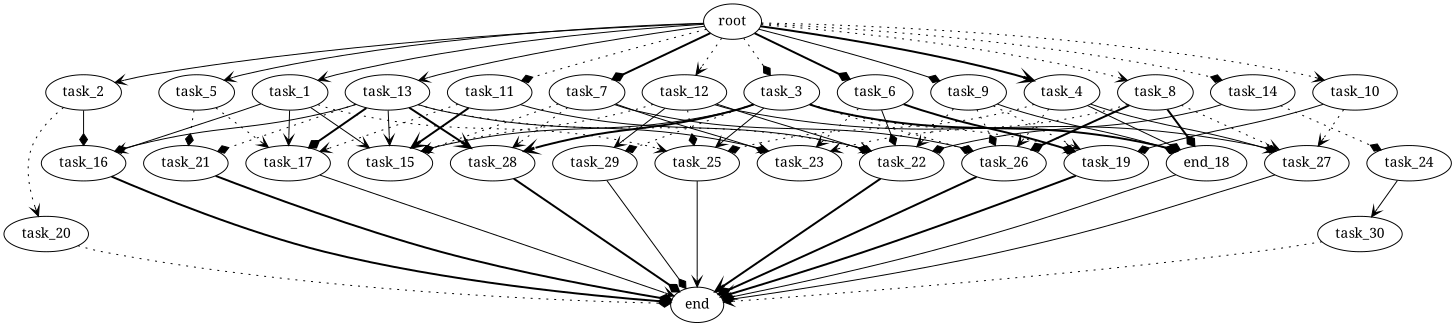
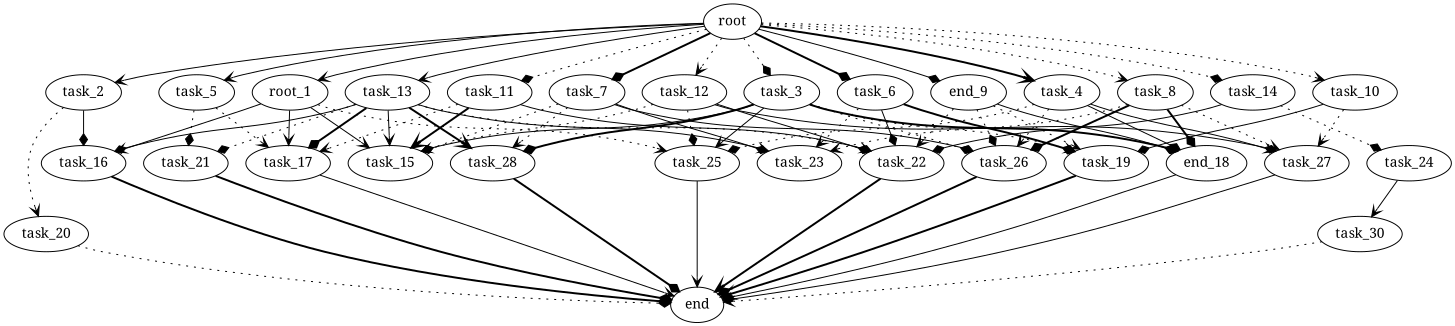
(290, 92) -> (290, 92)
(969, 92) -> (969, 92)
(645, 128) -> (645, 128)
(595, 163) -> none
